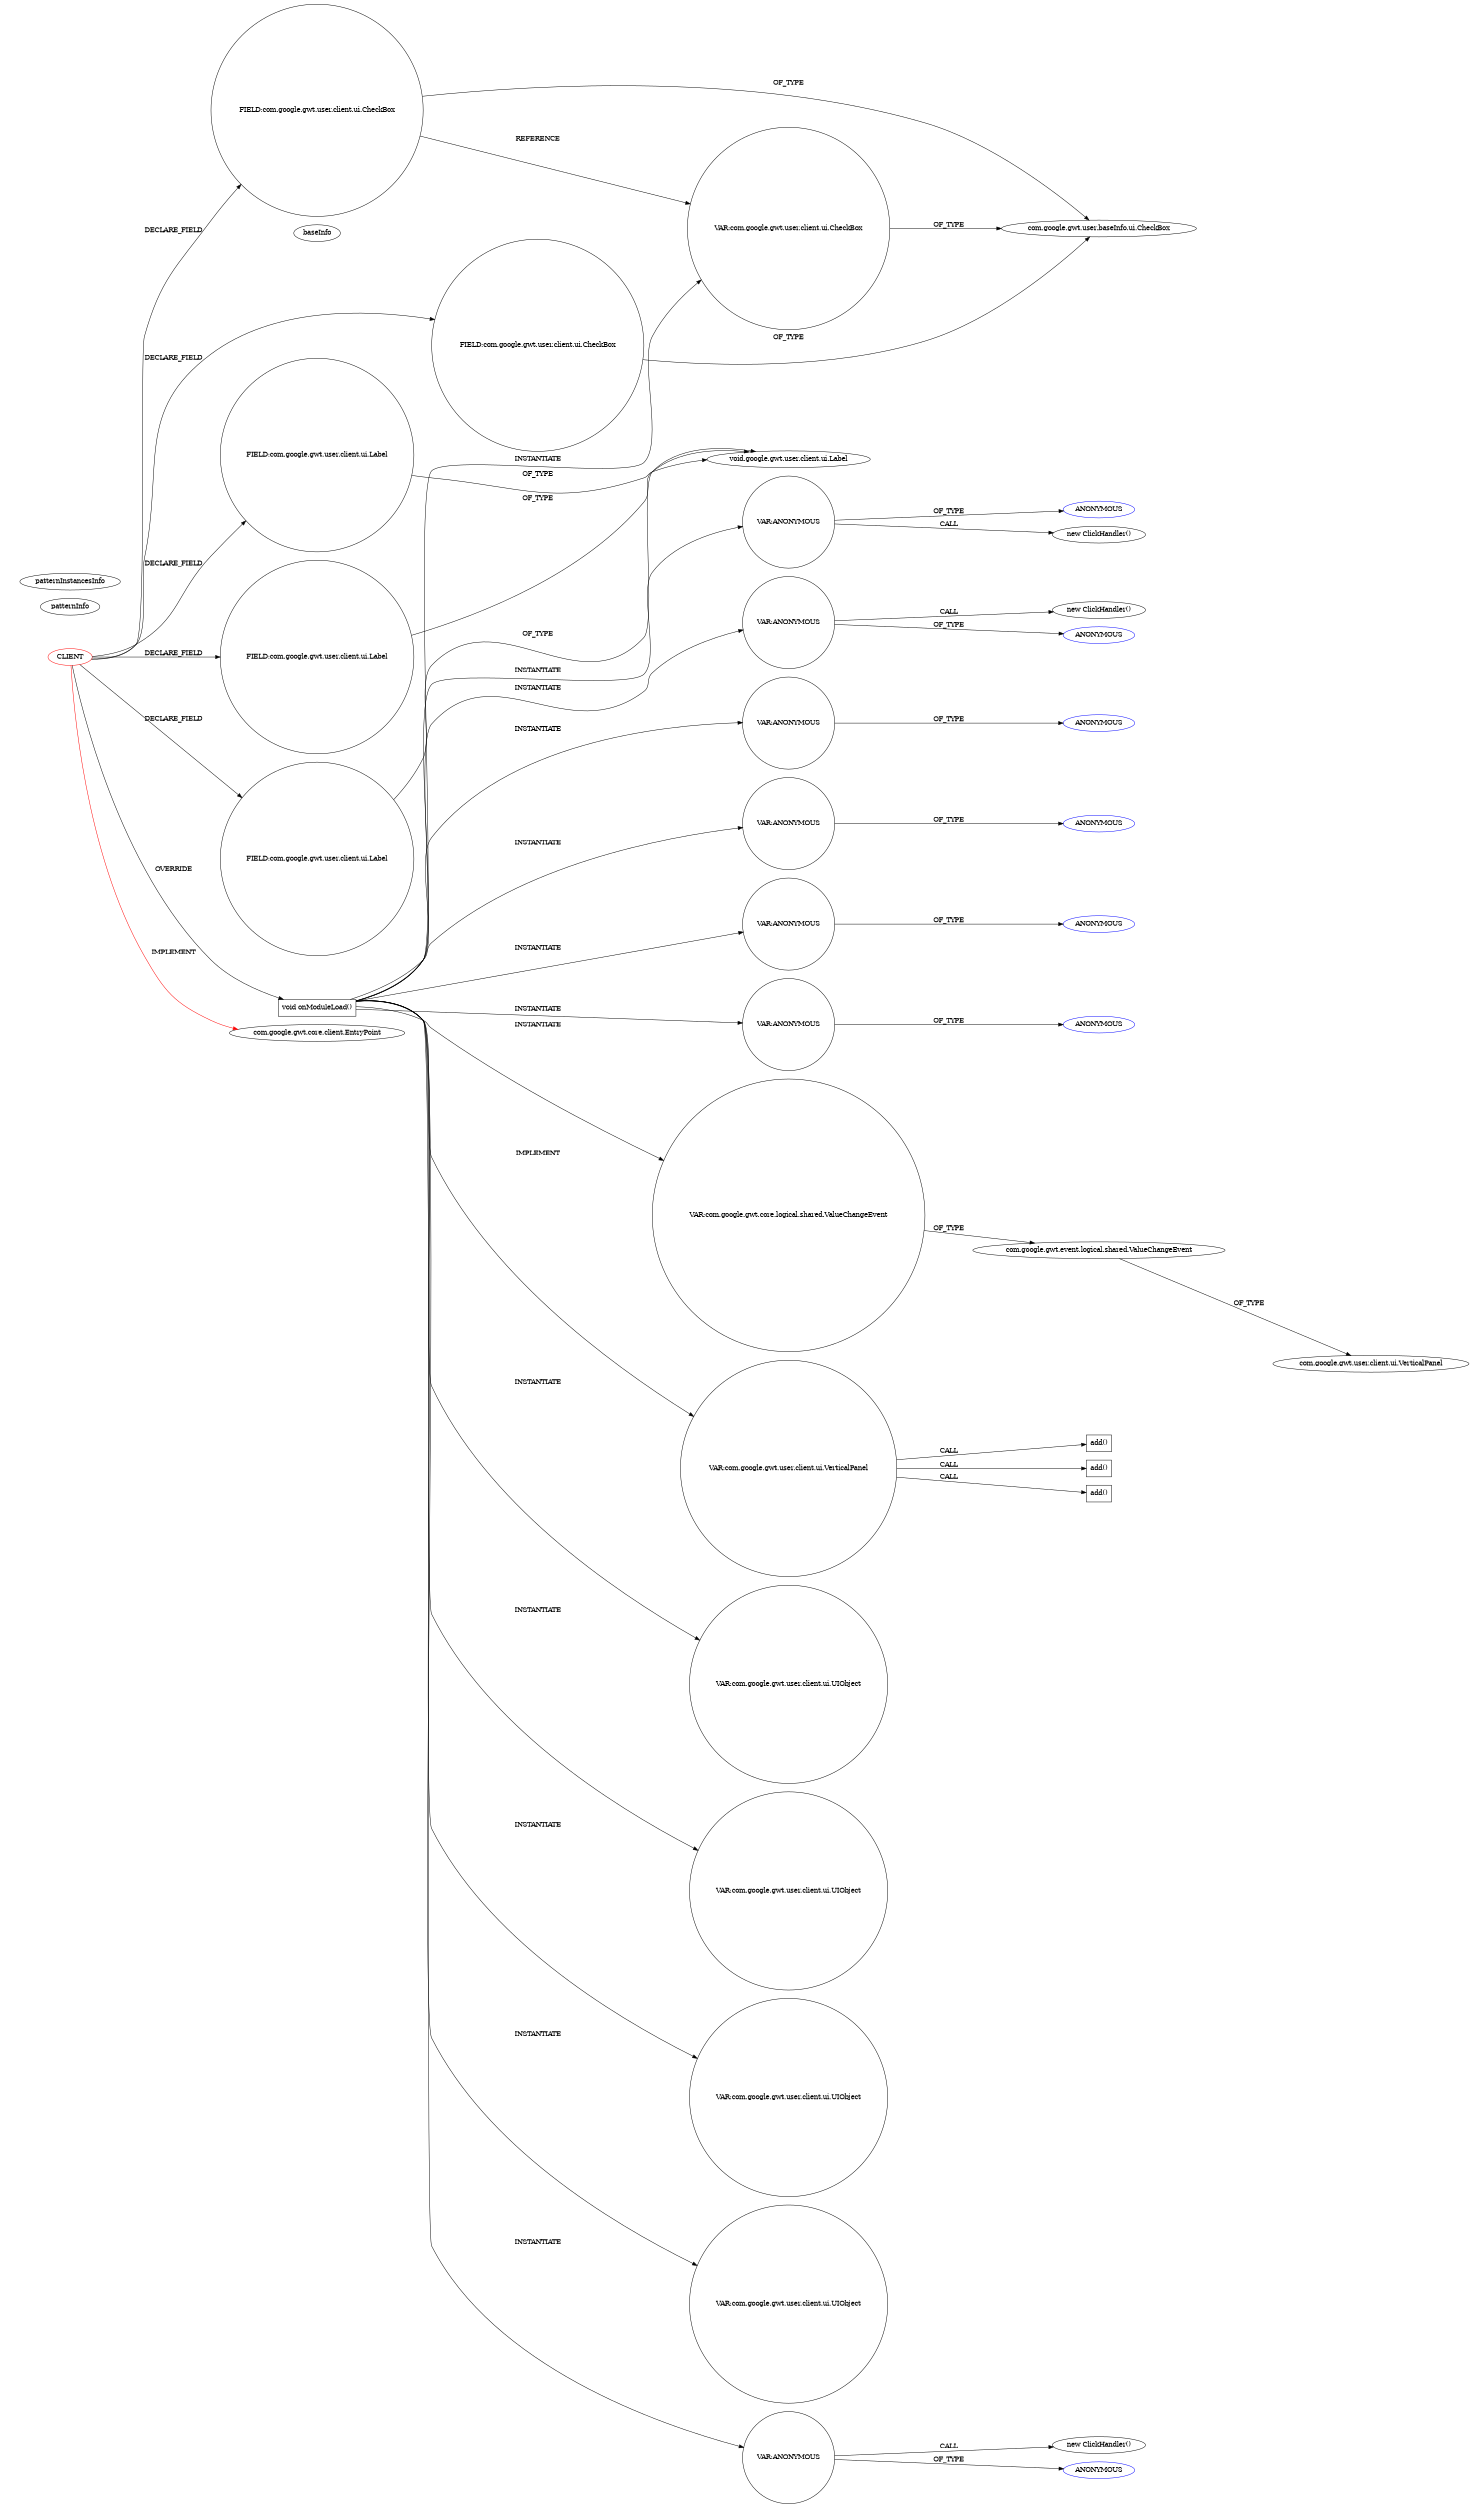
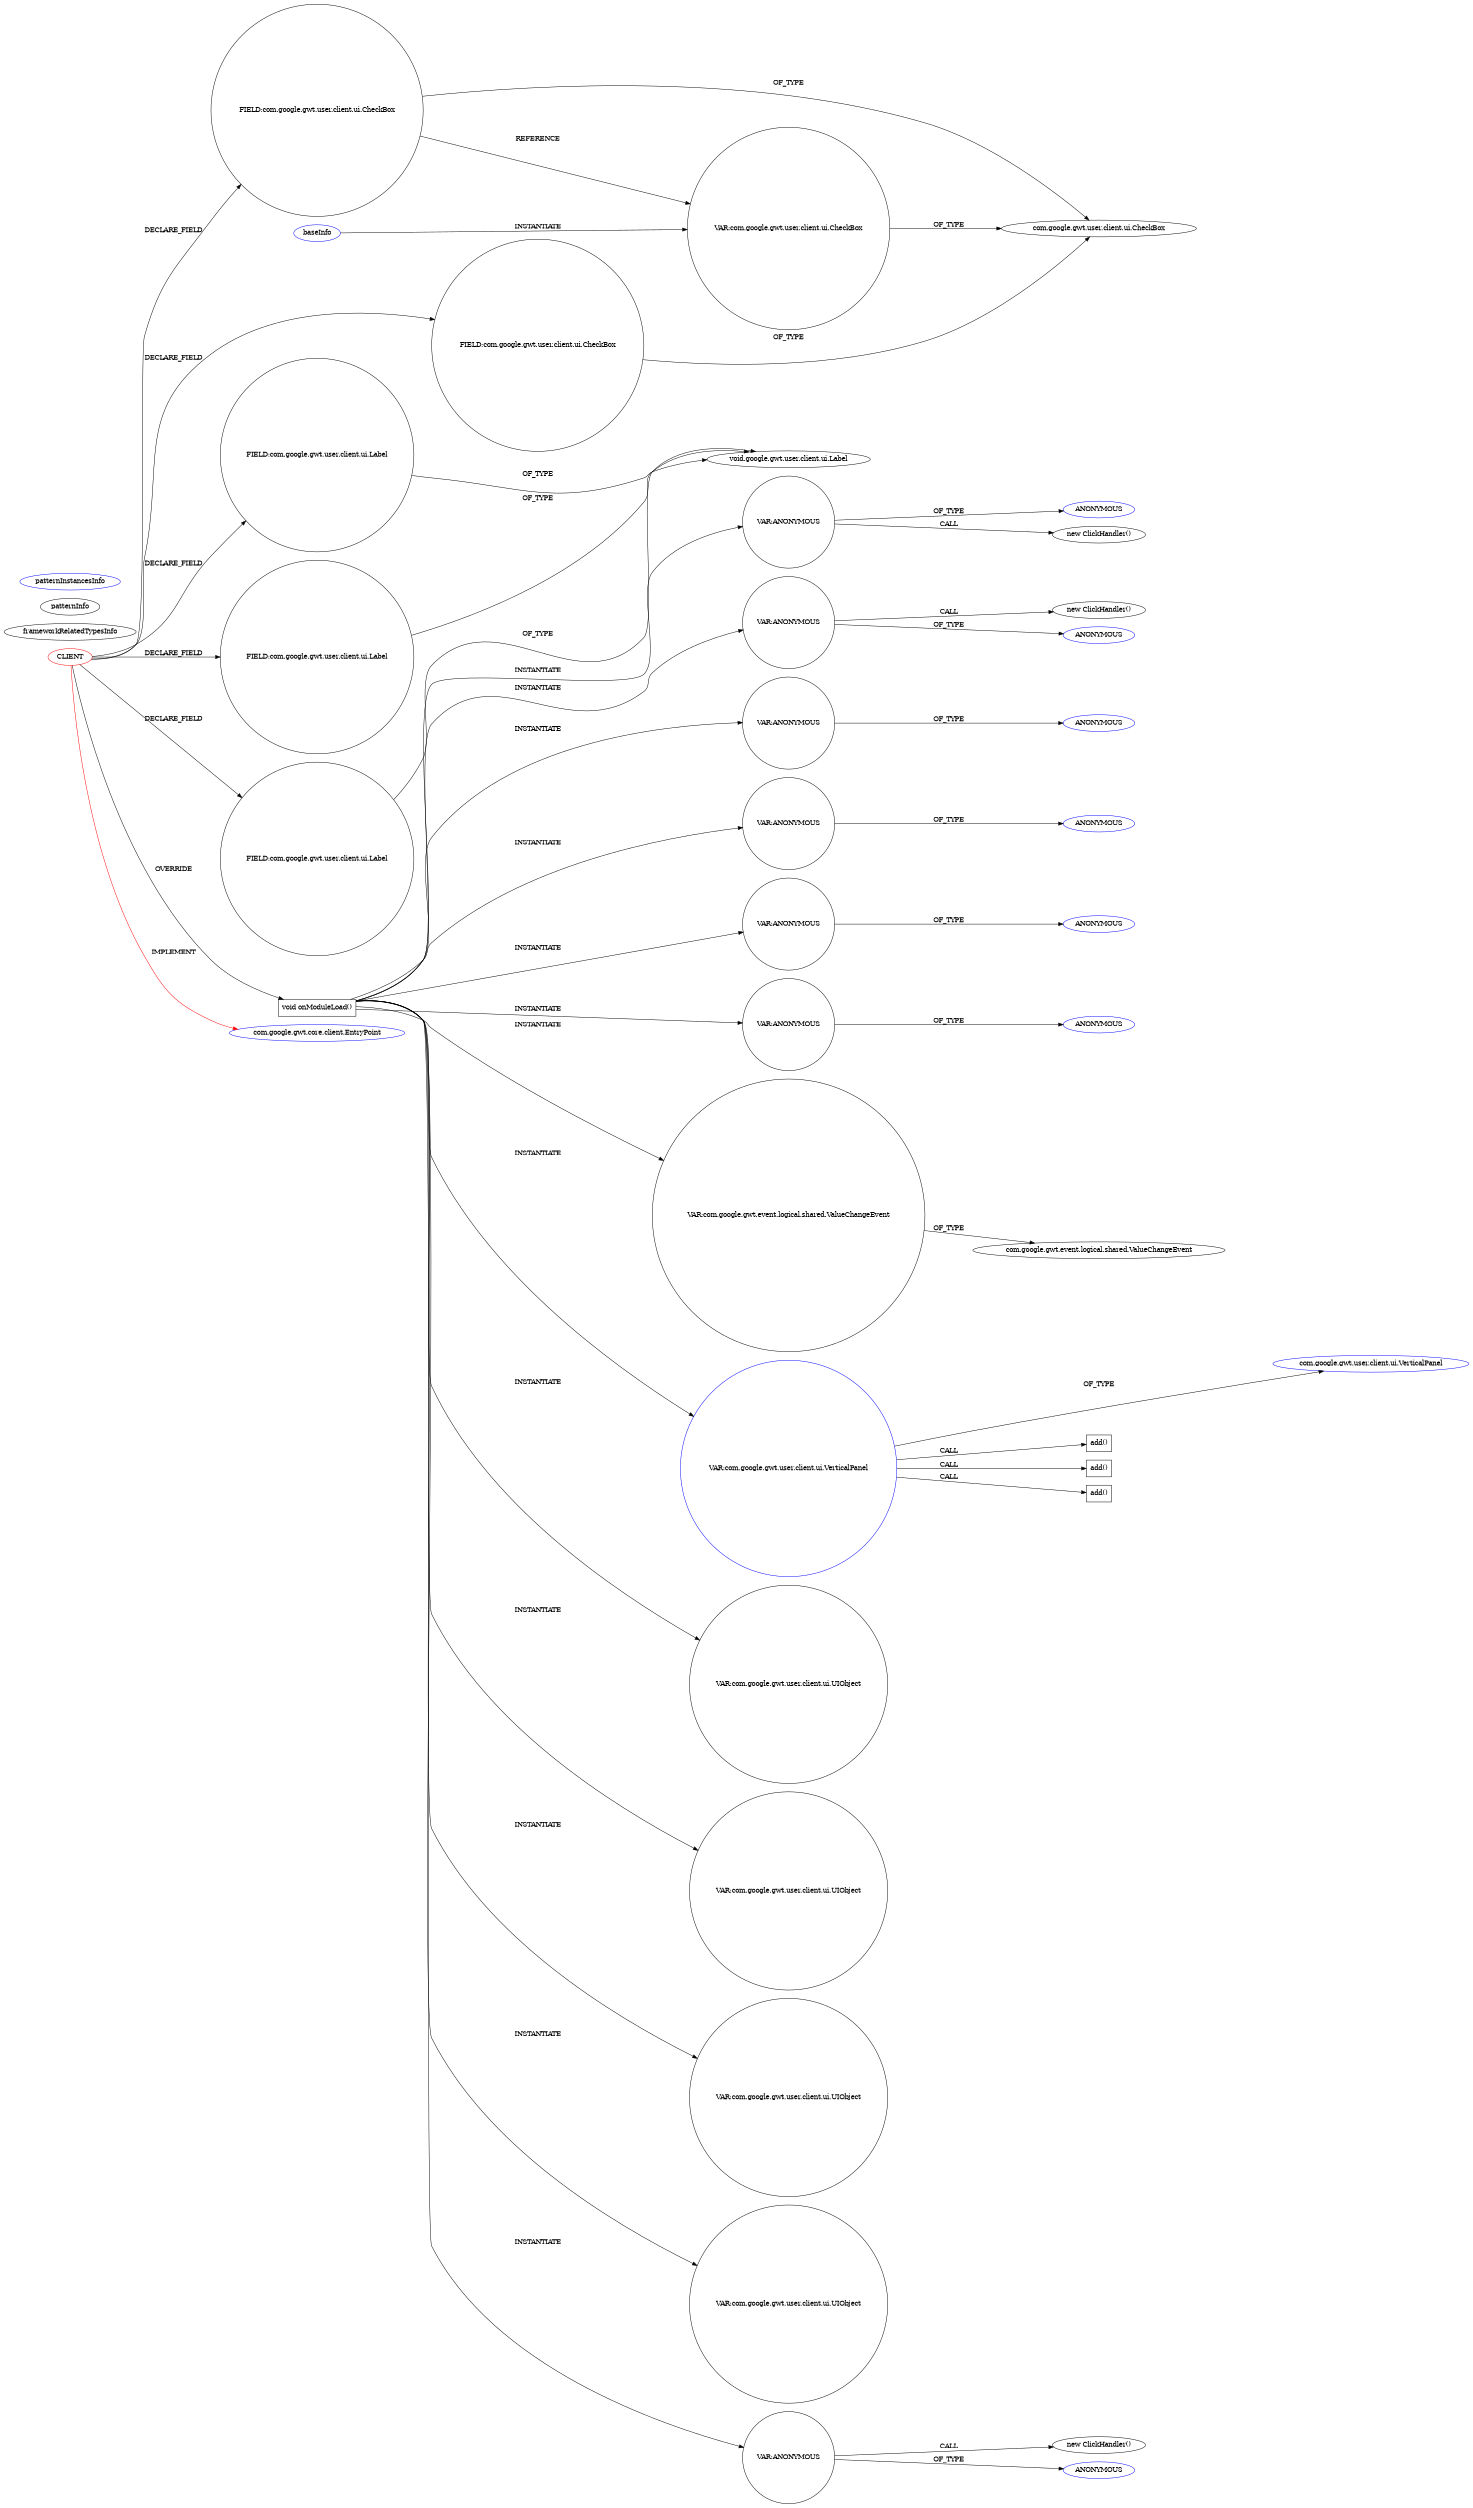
(1099, 228) -> (1099, 228)
(317, 233) -> (317, 233)
(424, 549) -> (511, 231)
(70, 582) -> (70, 582)
none -> (70, 632)
(317, 1033) -> (317, 1033)
(538, 1154) -> (538, 1154)
(789, 1215) -> (789, 1215)
(1233, 1306) -> (1106, 1407)
(1371, 1364) -> (1371, 1364)
(789, 1468) -> (789, 1468)
